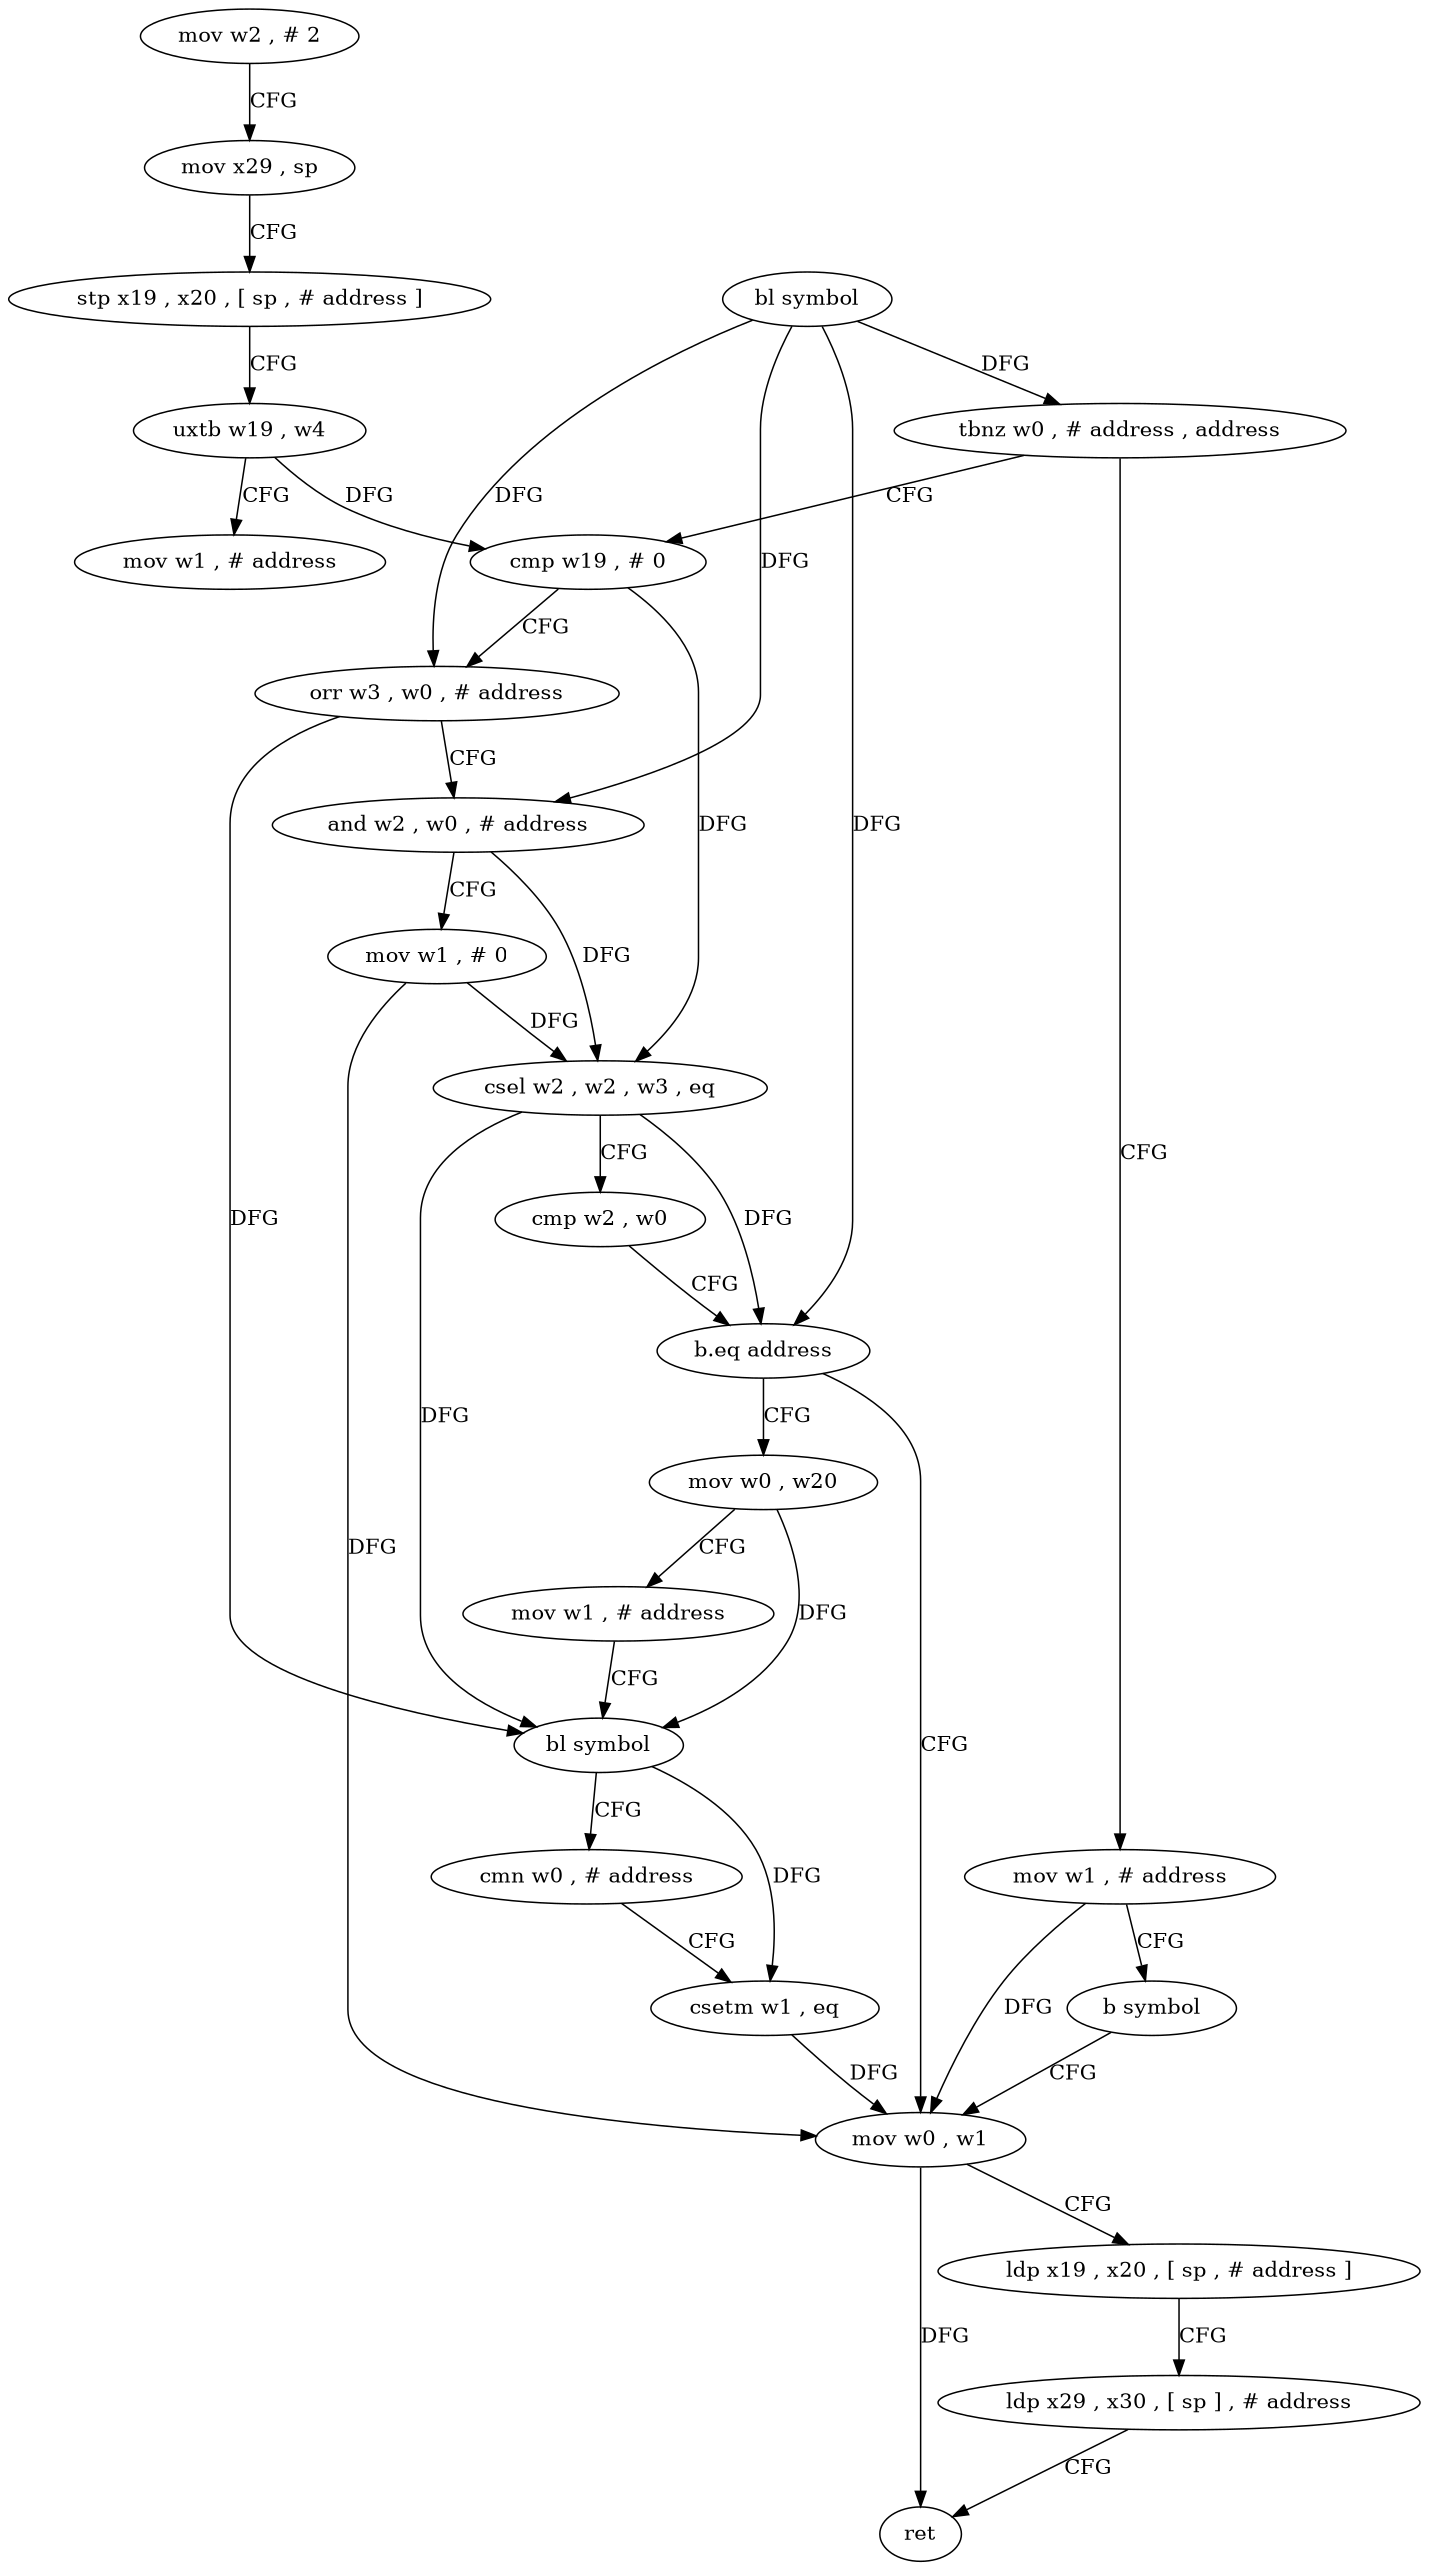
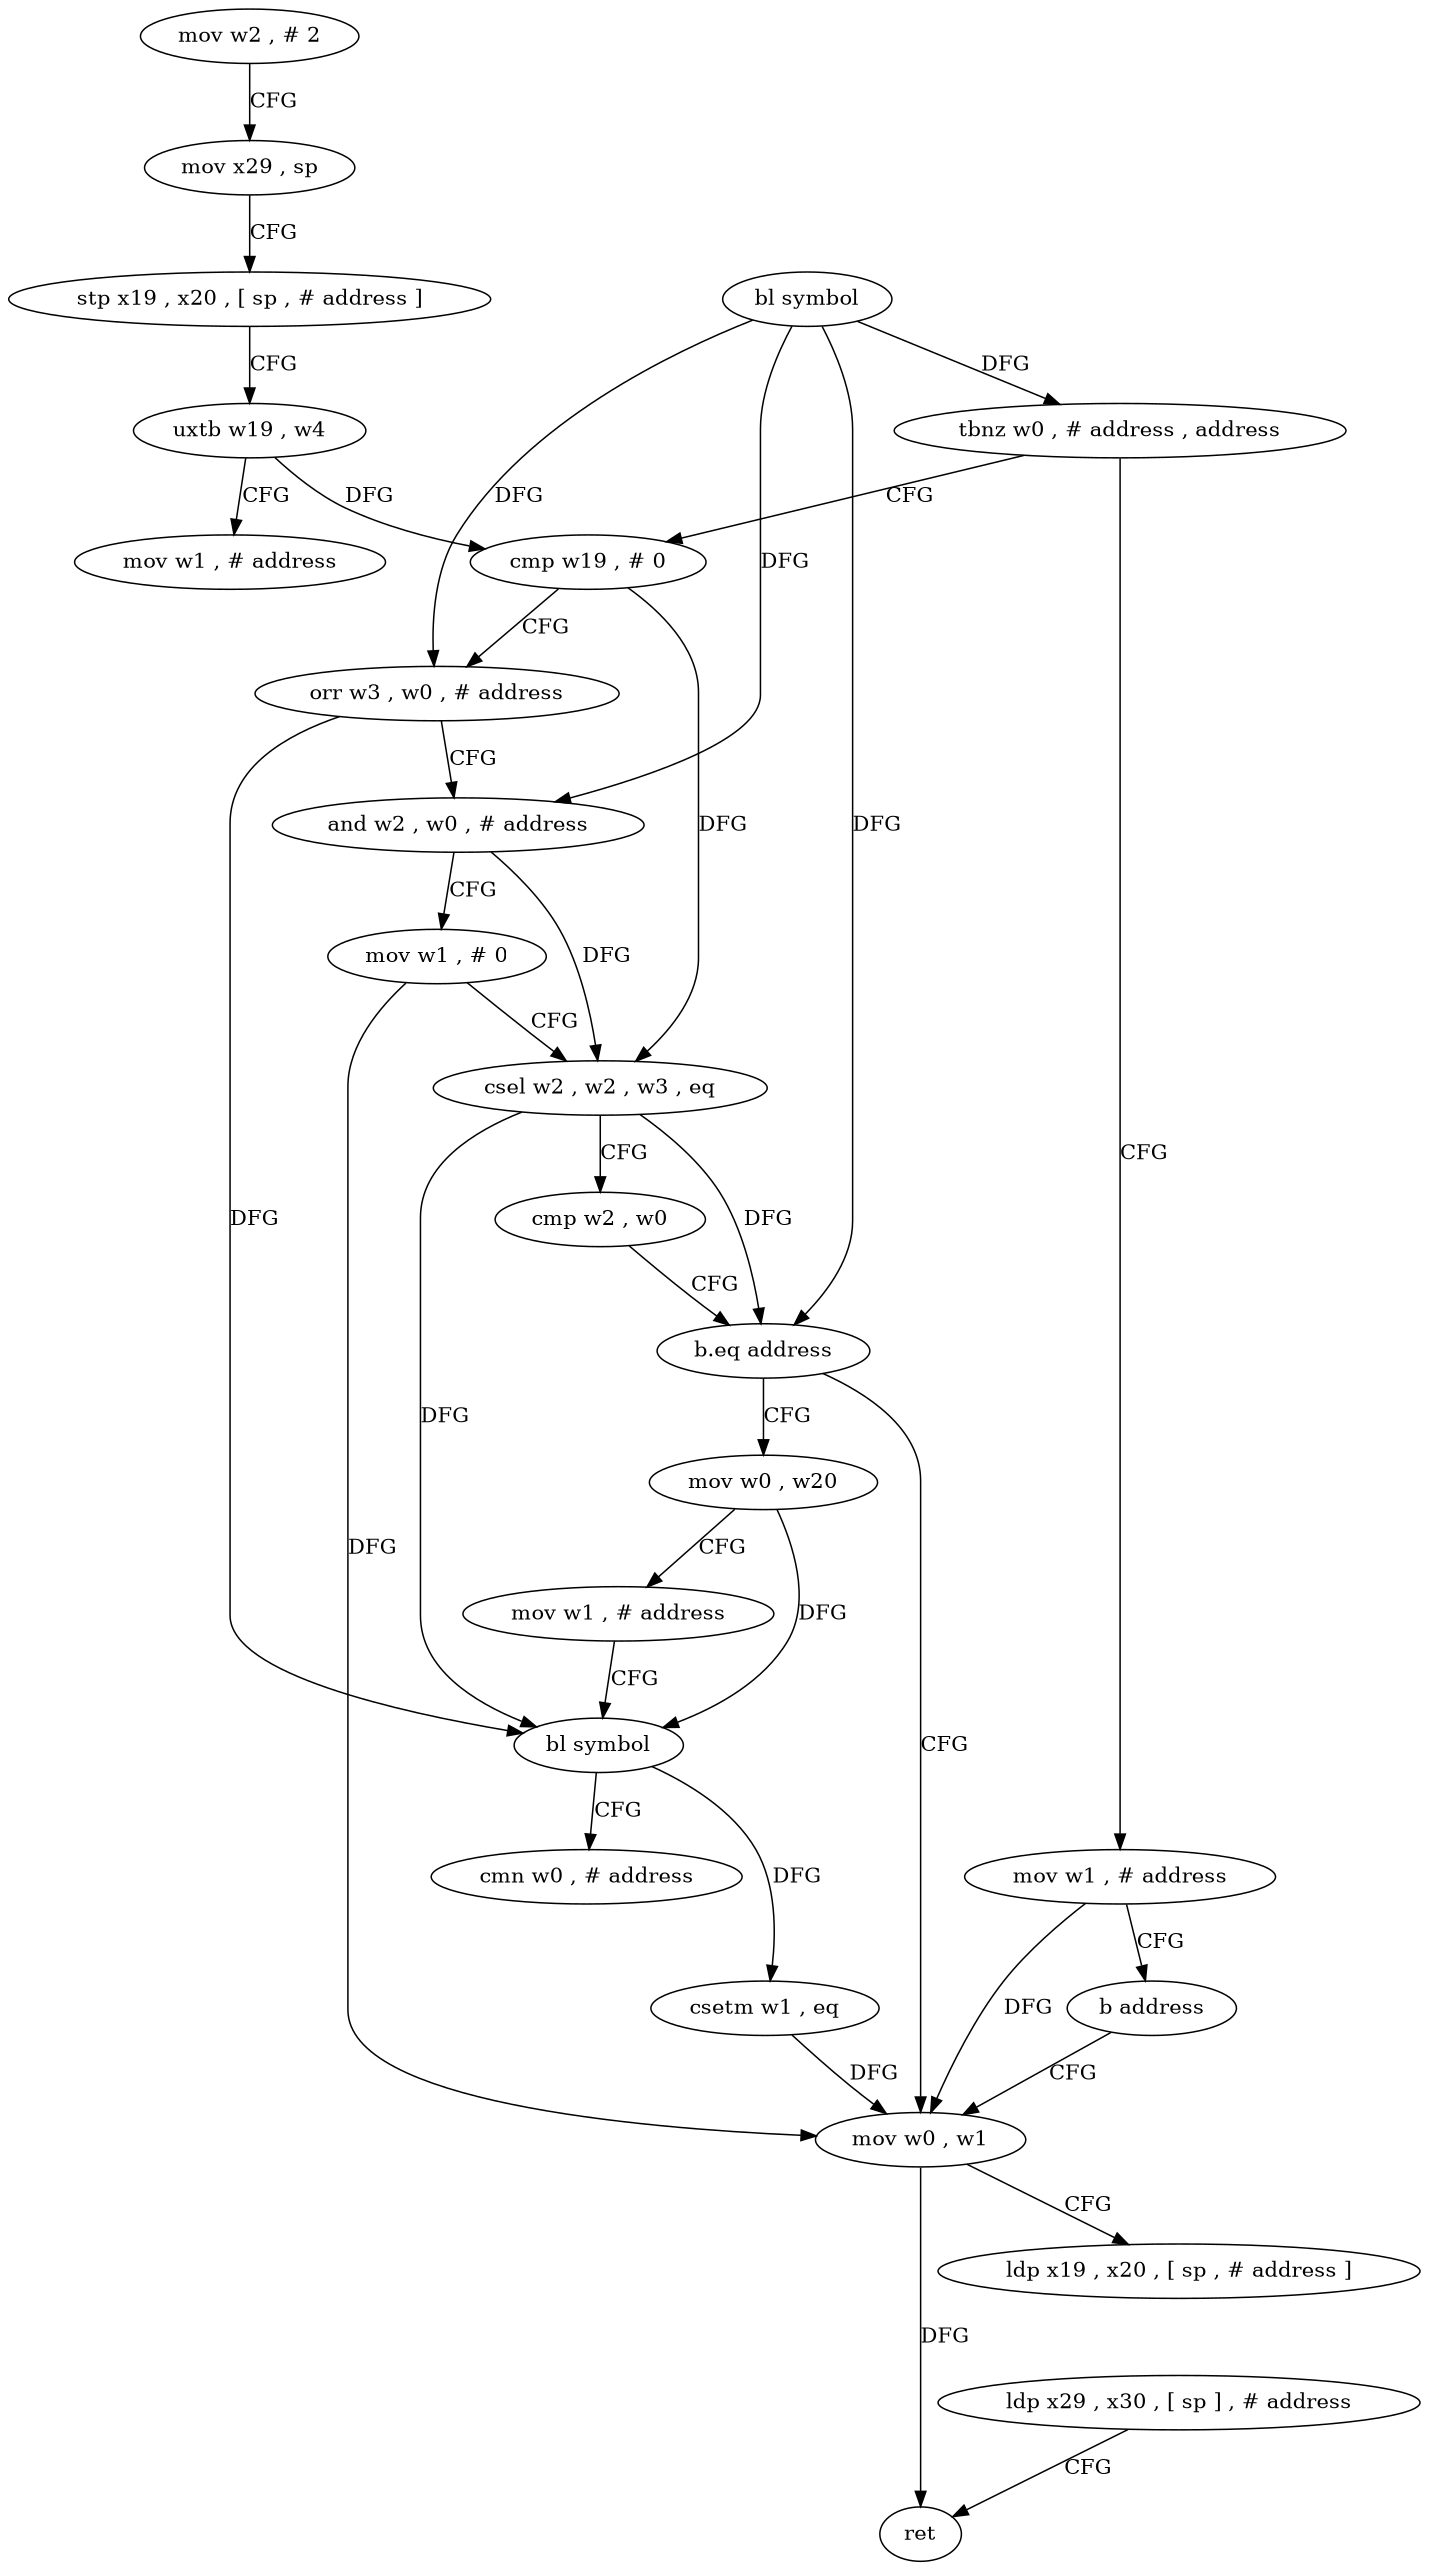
(555, 1022) -> (555, 1022)
(670, 1938) -> none
(1152, 2008) -> (1152, 2008)
(1179, 2329) -> none
